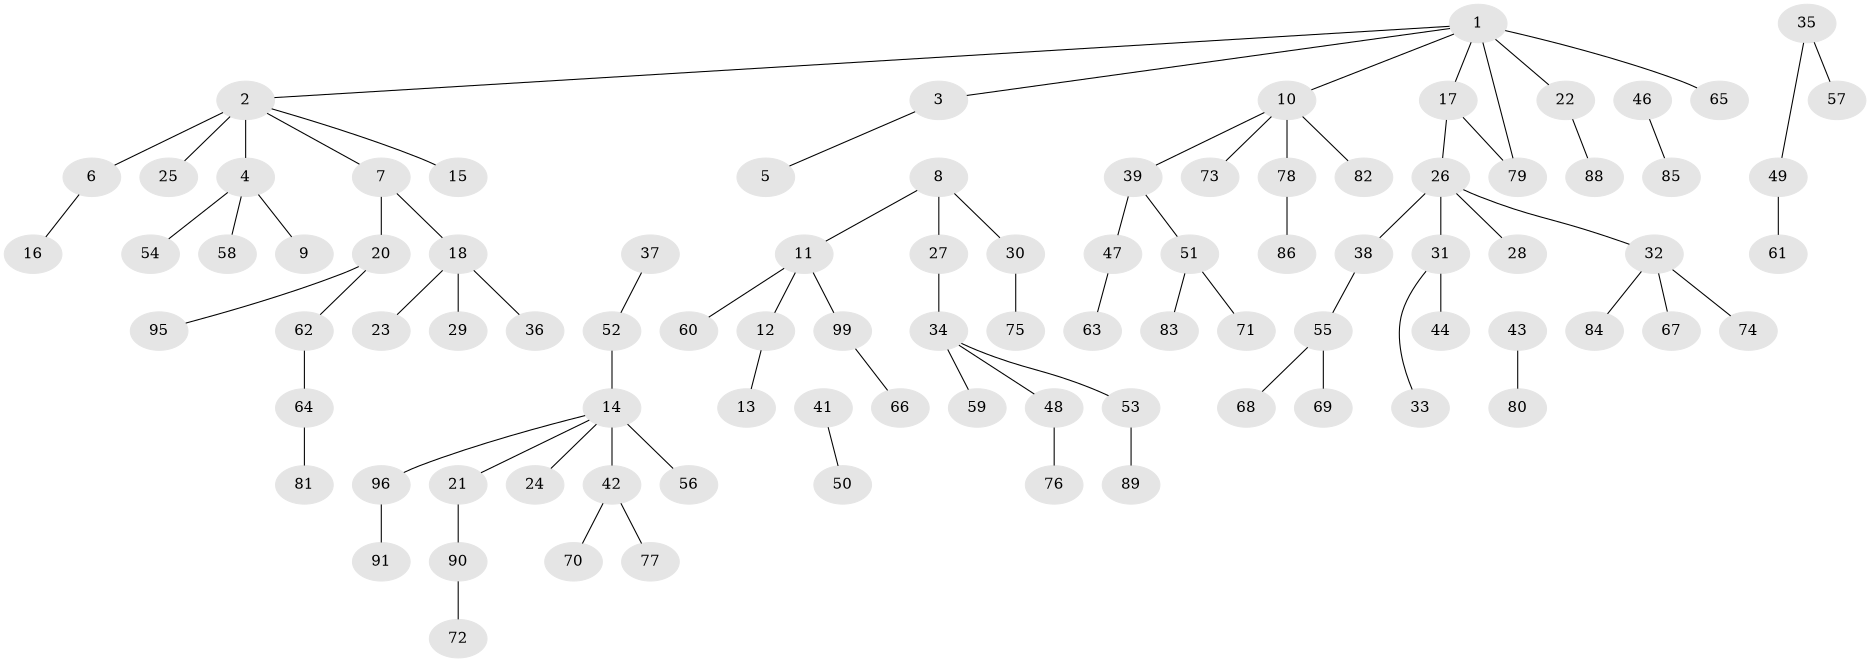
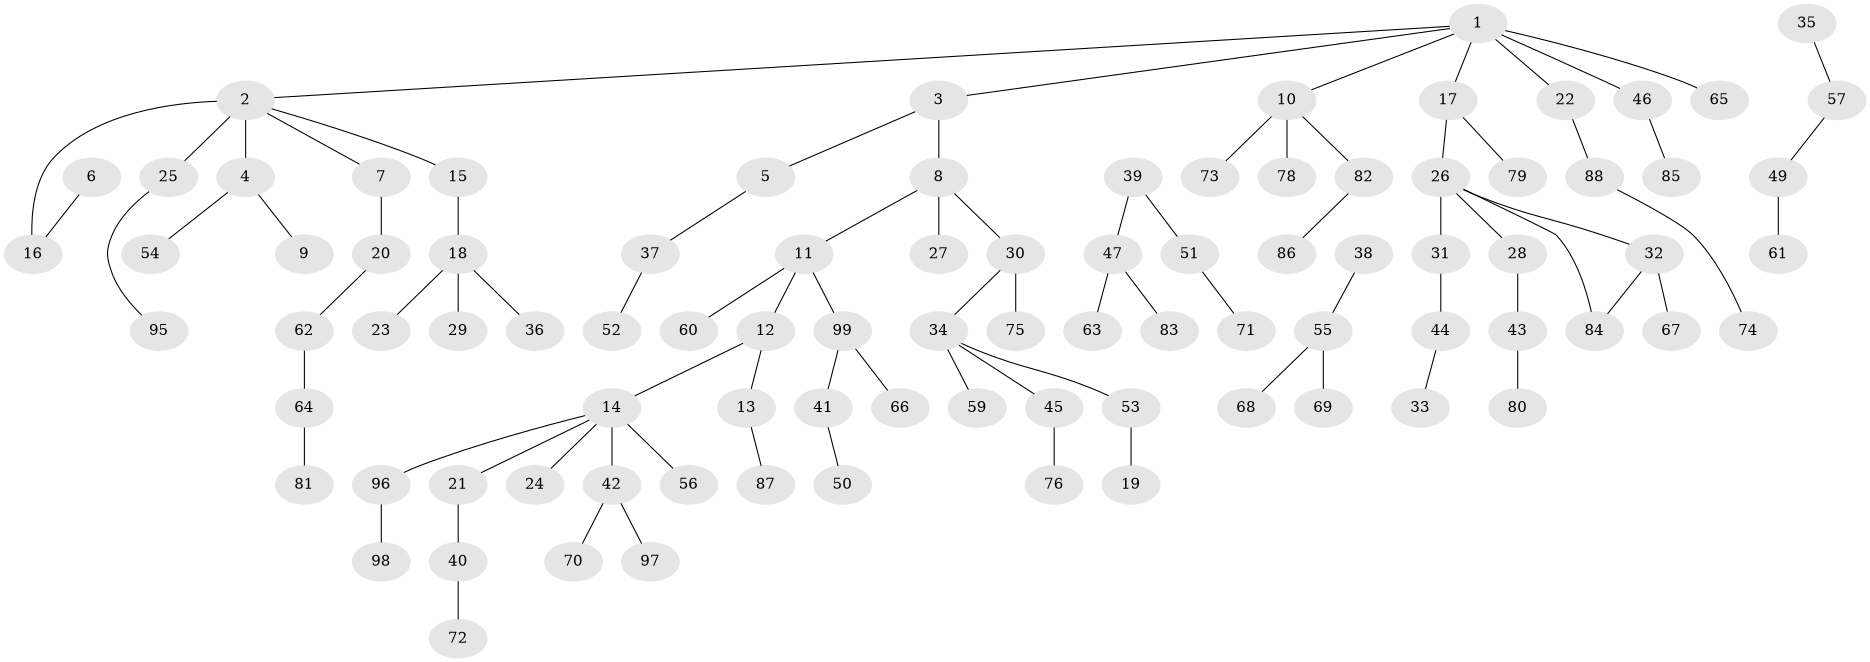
(1498, 100) -> (1561, 61)
(1793, 100) -> (1808, 139)
(169, 139) -> (92, 130)
none -> (939, 139)
(1210, 139) -> none
(420, 216) -> (458, 216)
none -> (708, 216)
(1287, 216) -> (1326, 216)
(1402, 216) -> (1548, 231)
(227, 254) -> none
(939, 293) -> (977, 293)
(1180, 293) -> (1141, 293)
none -> (1518, 293)
(1702, 293) -> (1694, 236)
(273, 298) -> (108, 251)
(1400, 328) -> (1431, 370)
(612, 370) -> (689, 370)
none -> (833, 370)
(1054, 408) -> (1054, 408)
none -> (766, 485)
(1131, 485) -> (1131, 485)
(381, 562) -> (381, 562)
(458, 562) -> (458, 562)
(650, 562) -> (650, 562)
